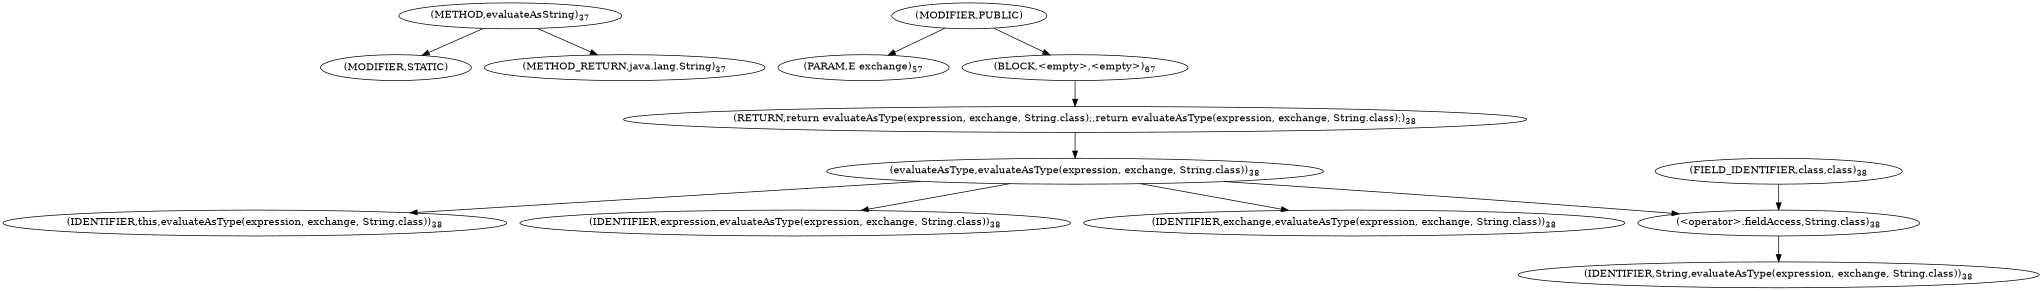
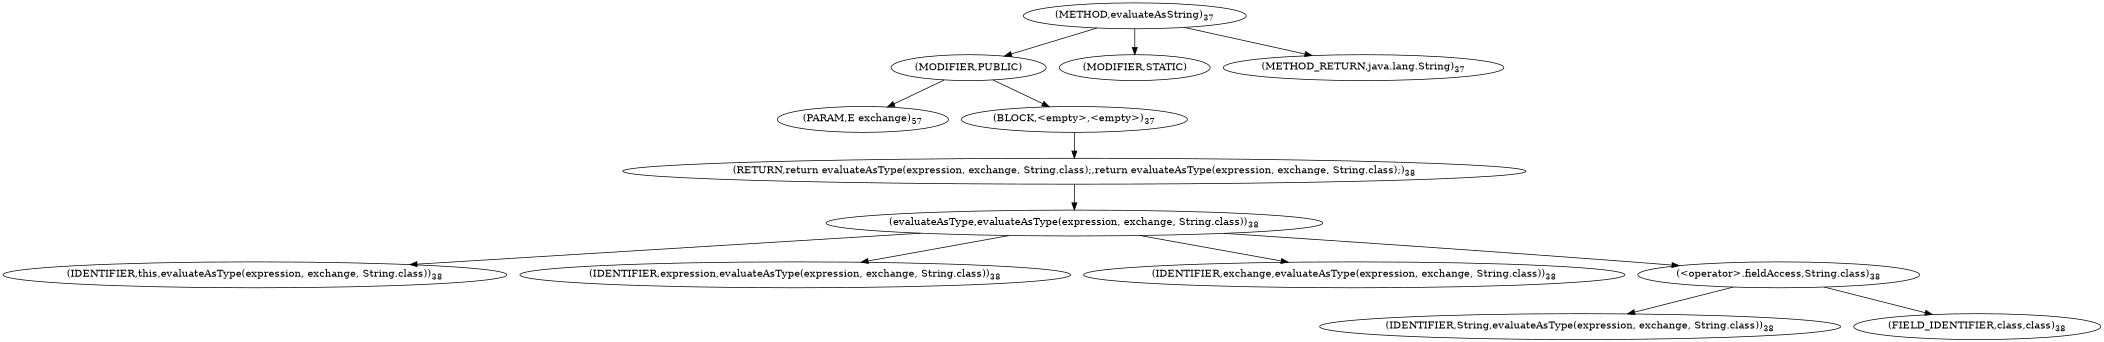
none -> (1054, 41)
(1151, 67) -> (1150, 118)
(1779, 194) -> (1875, 300)
